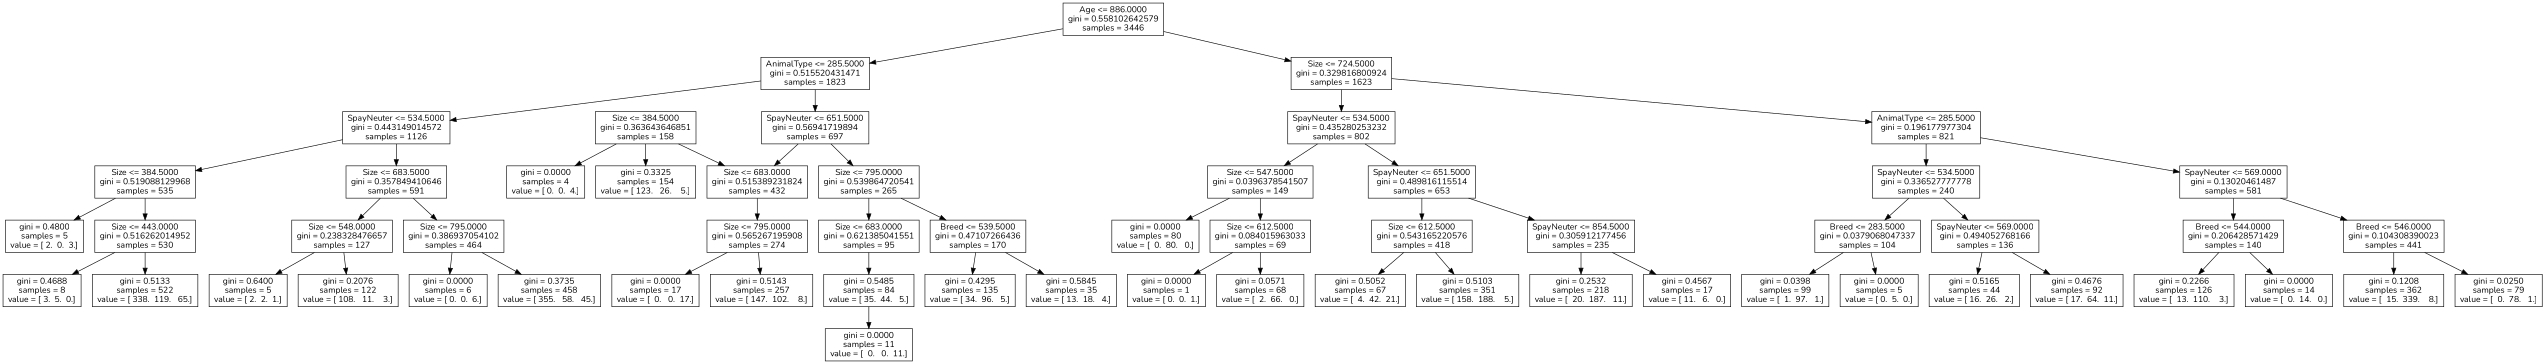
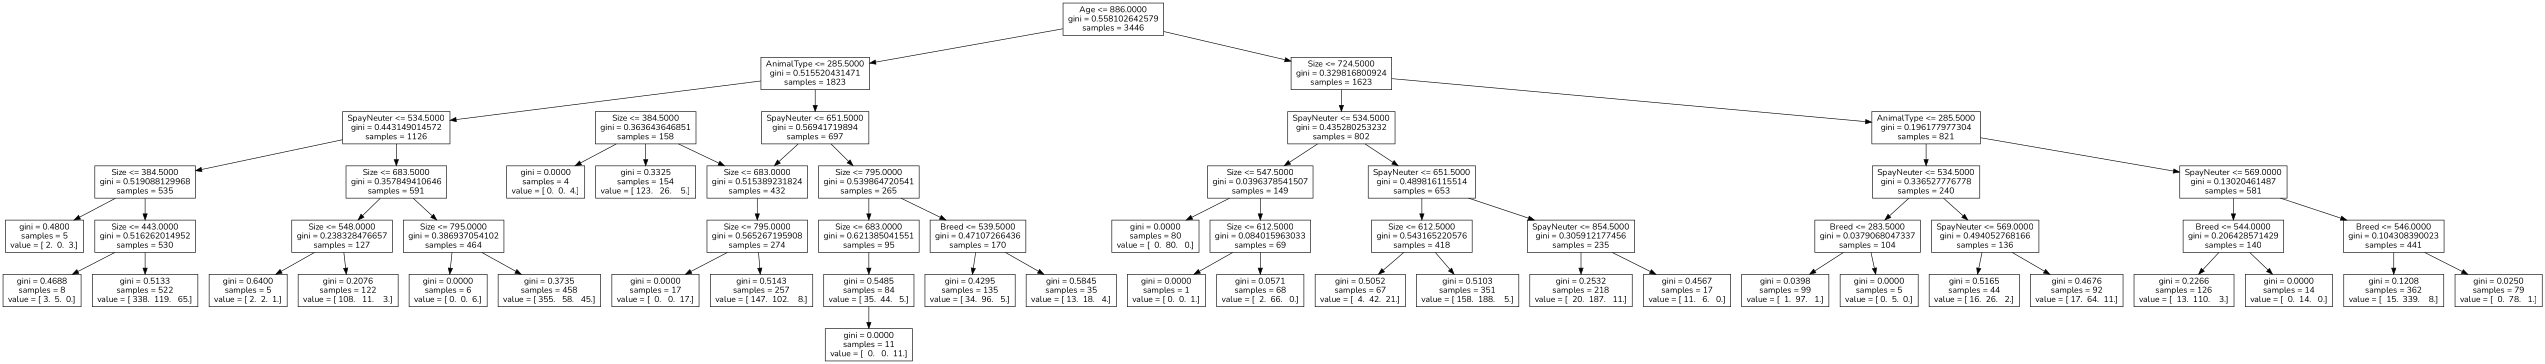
(1926, 182) -> (1926, 182)
